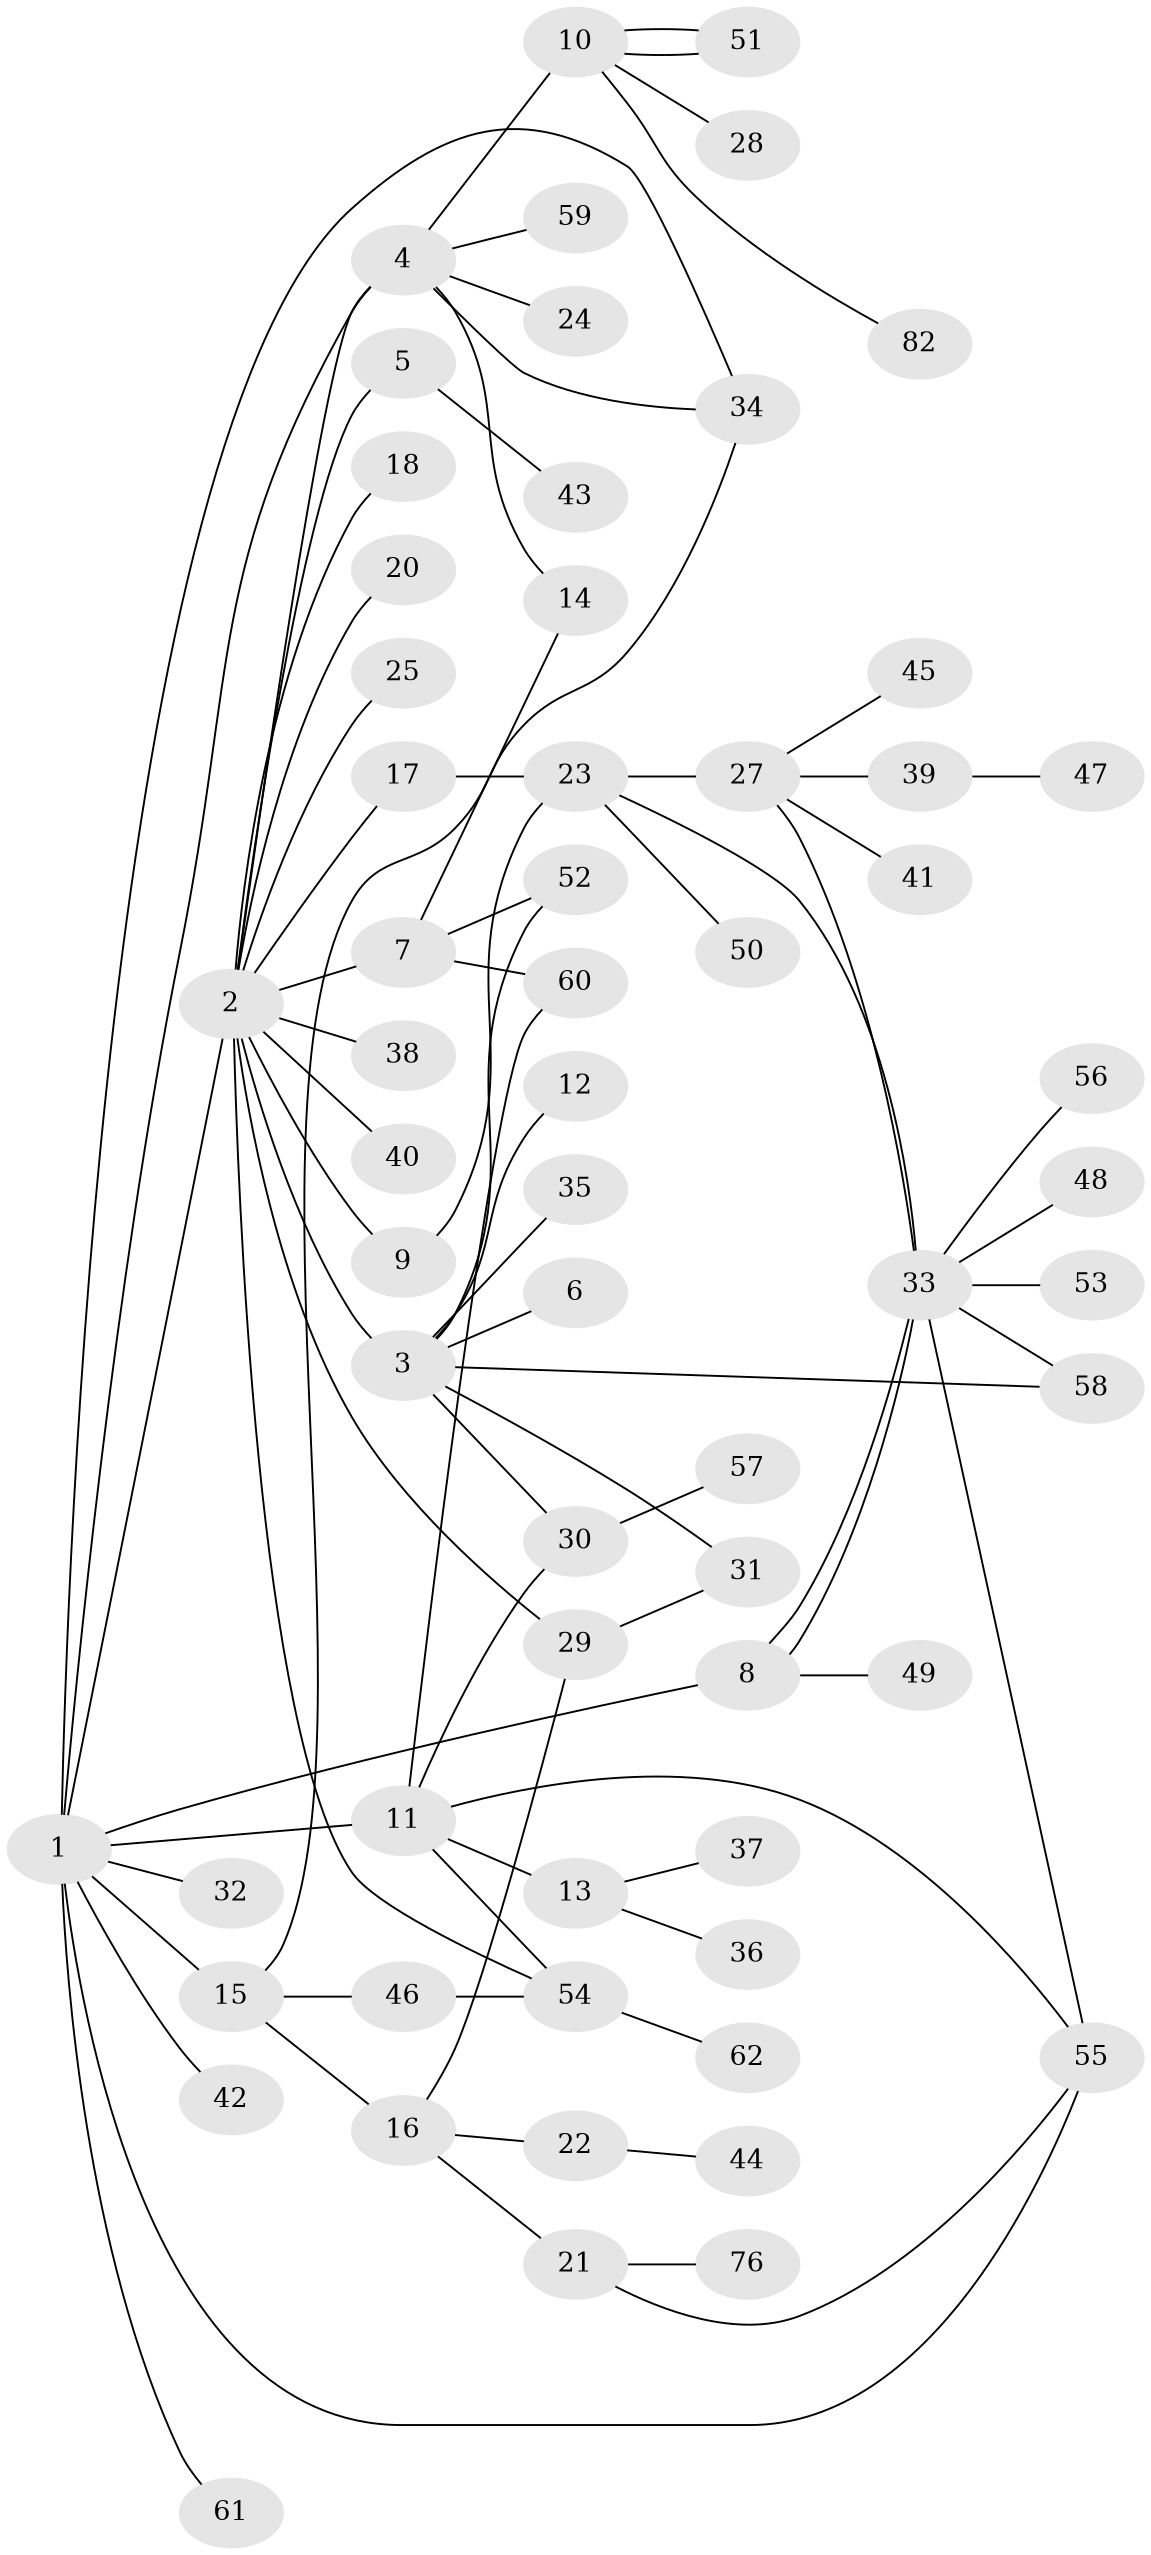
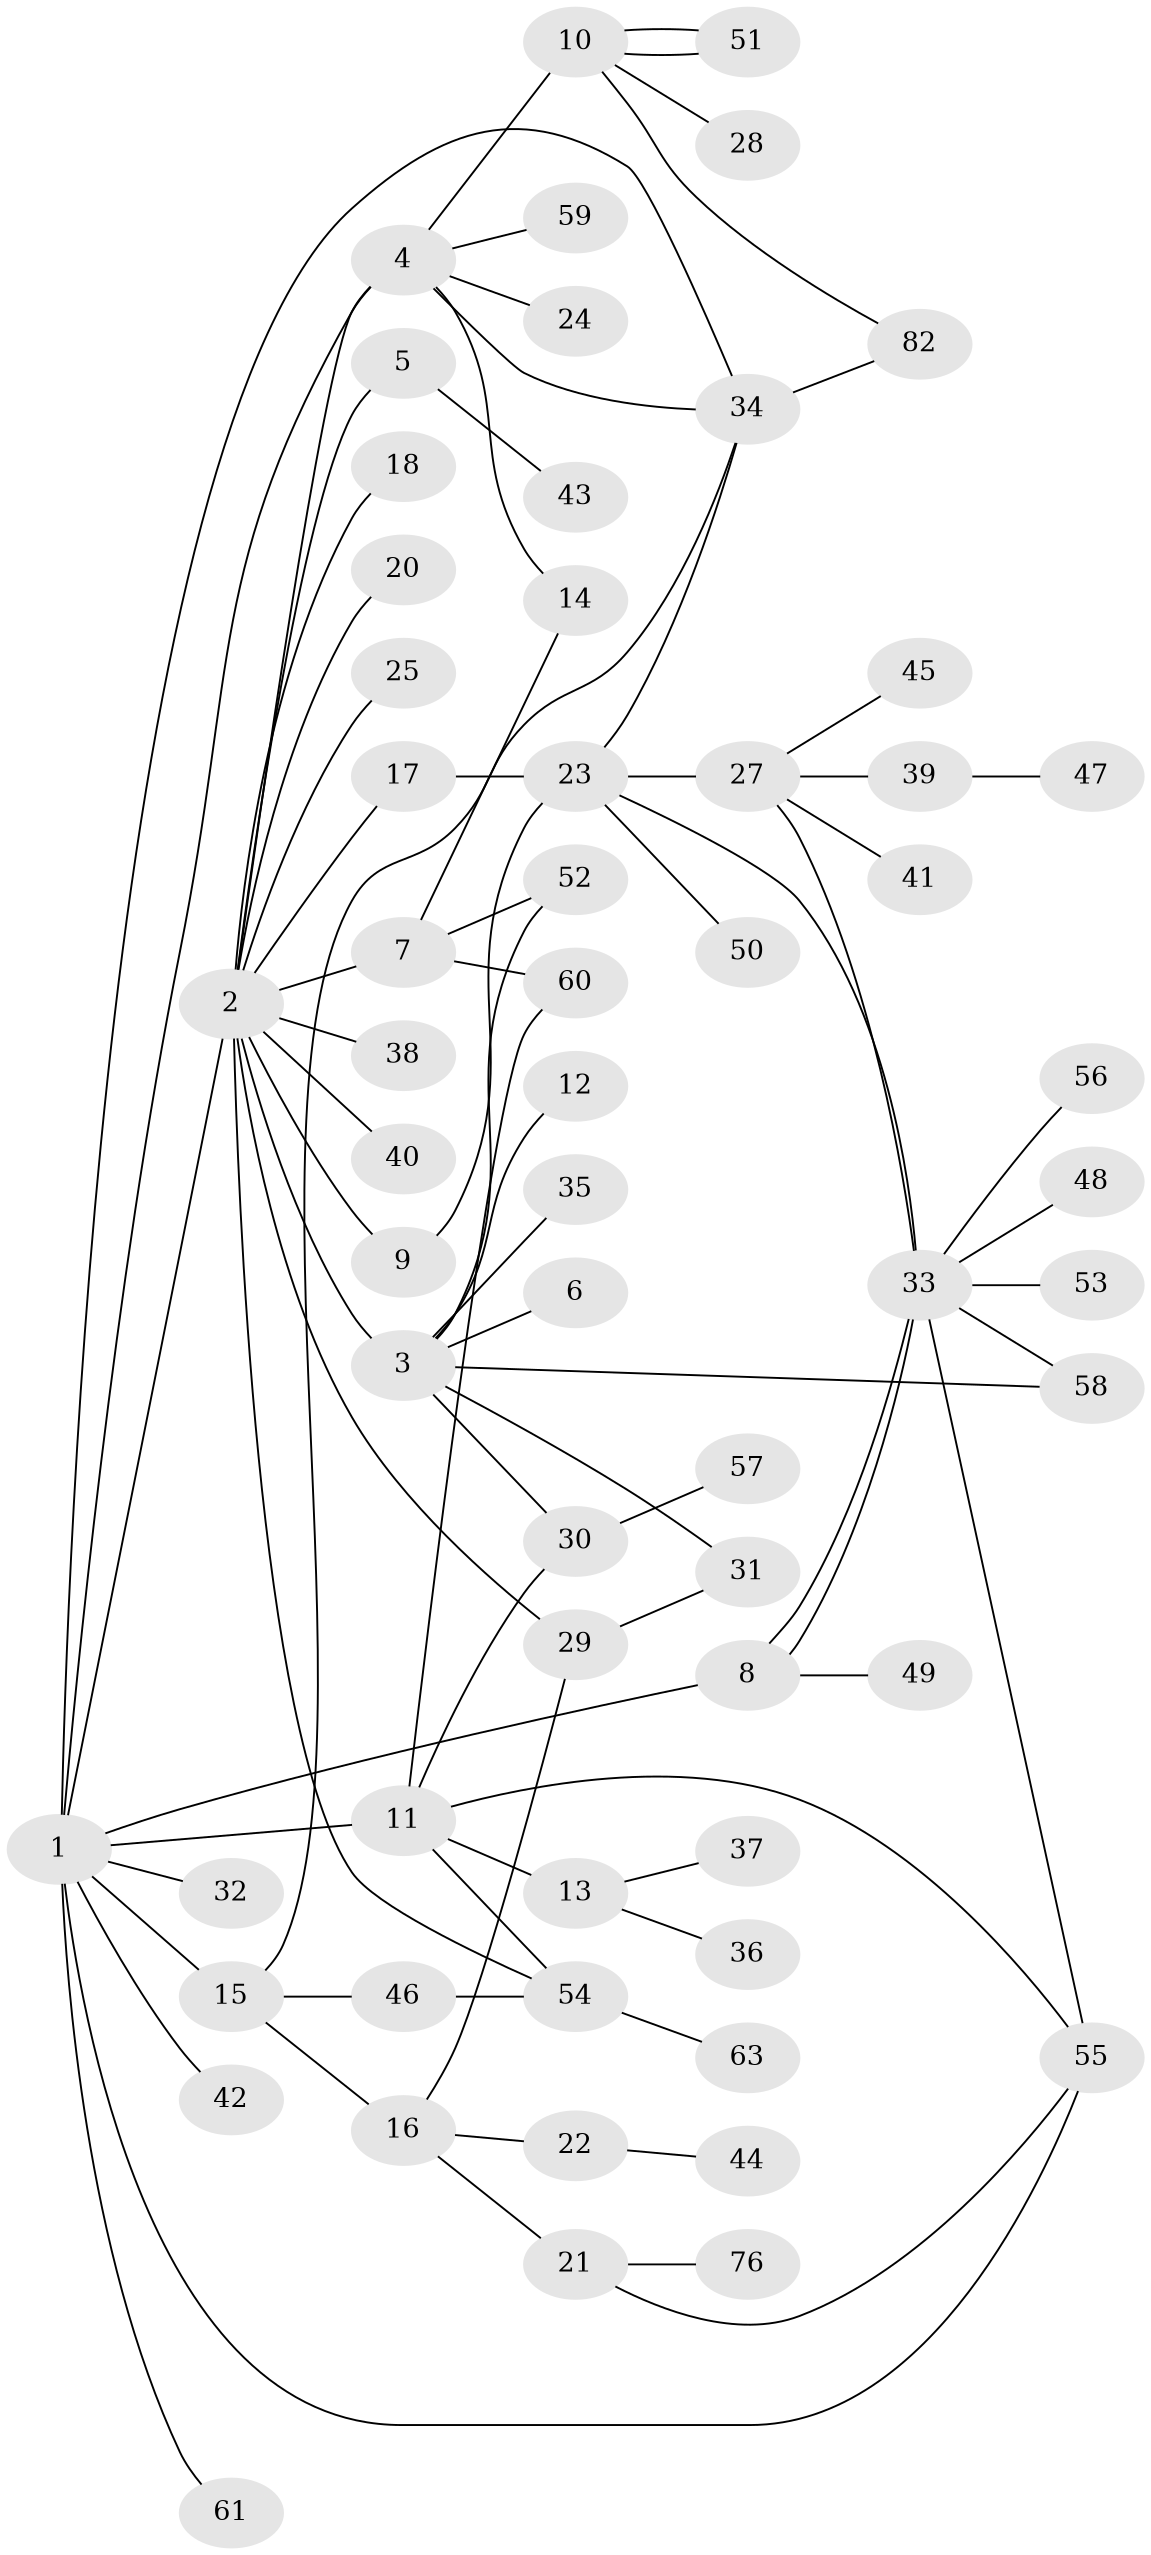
none -> (834, 377)
none -> (682, 601)
(748, 2058) -> (748, 2058)
